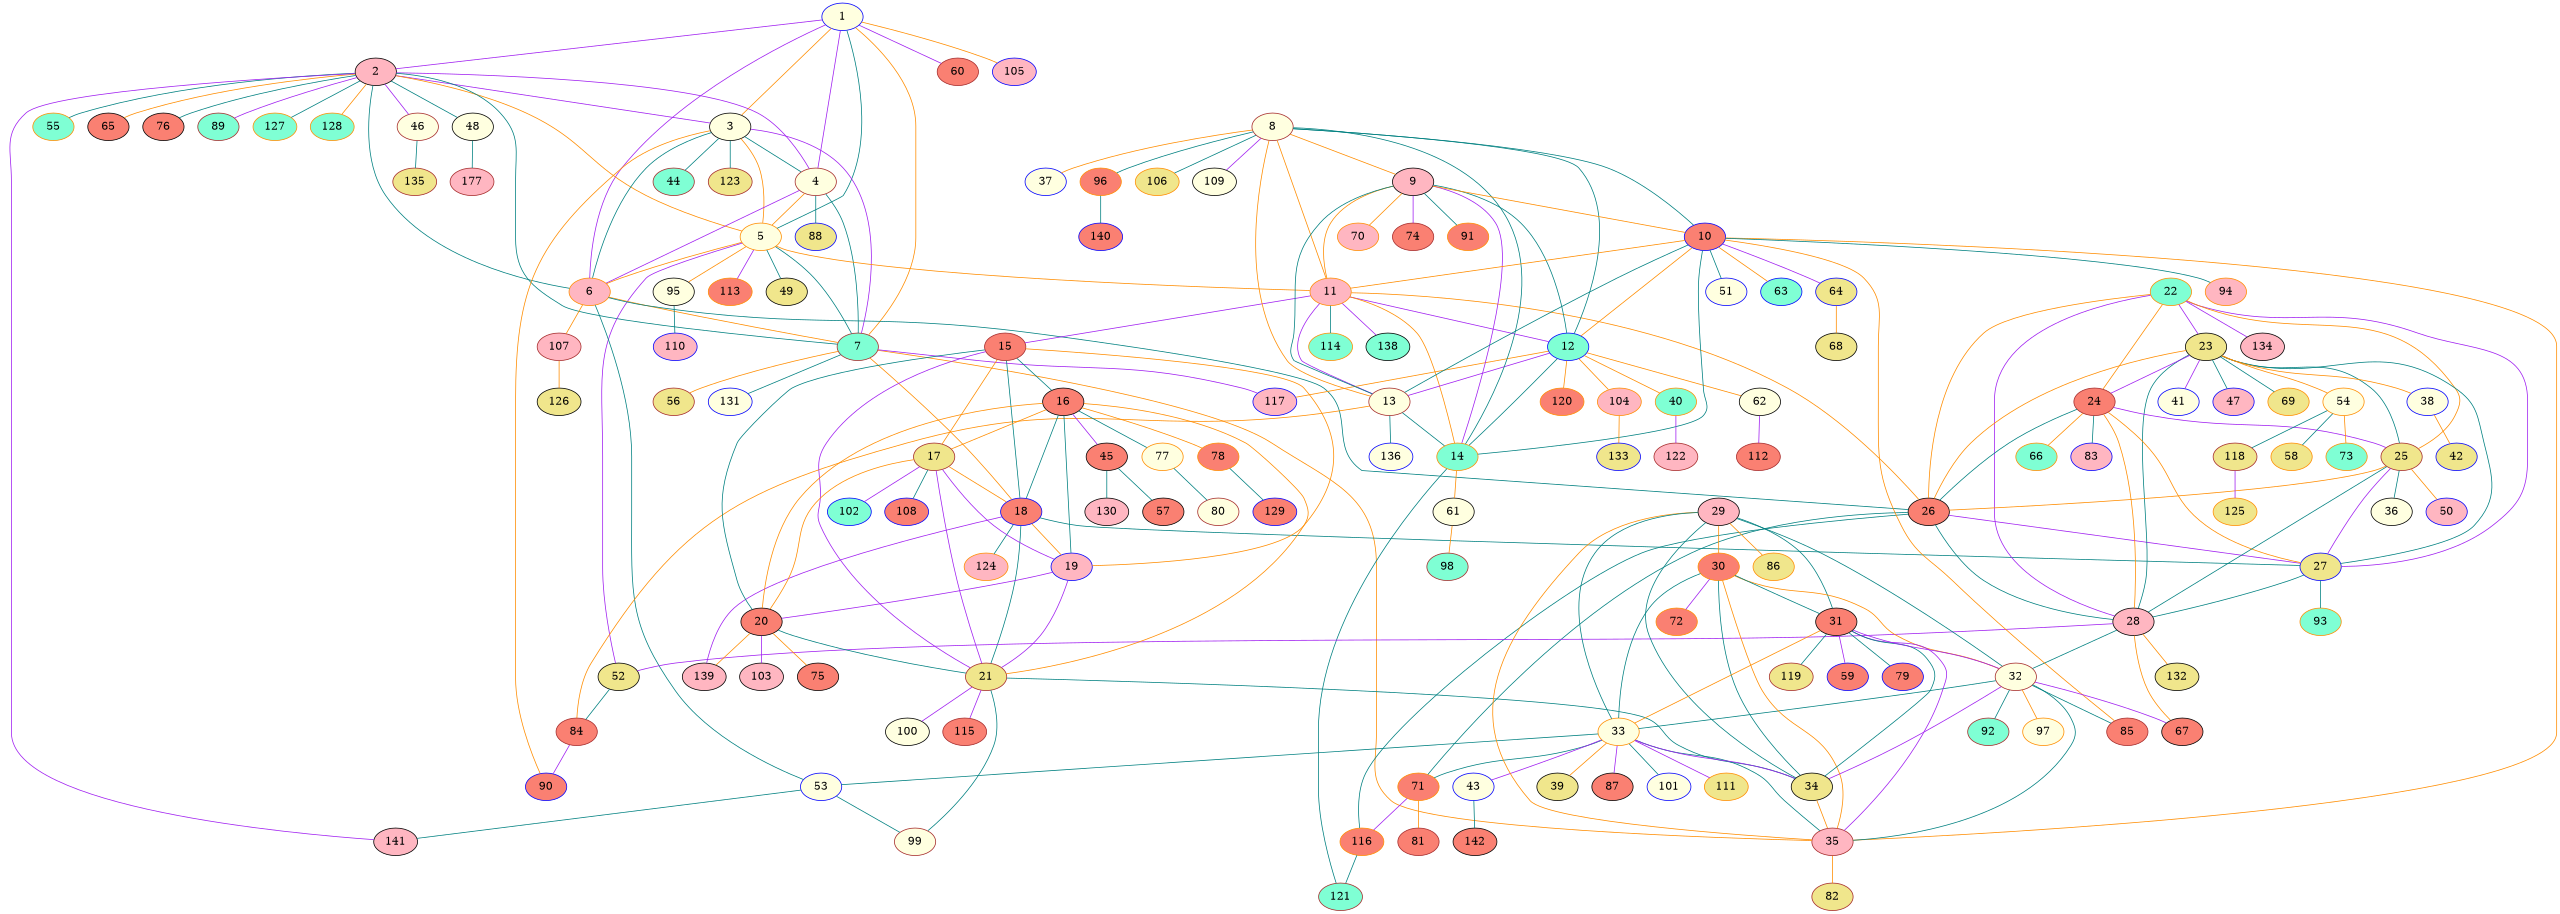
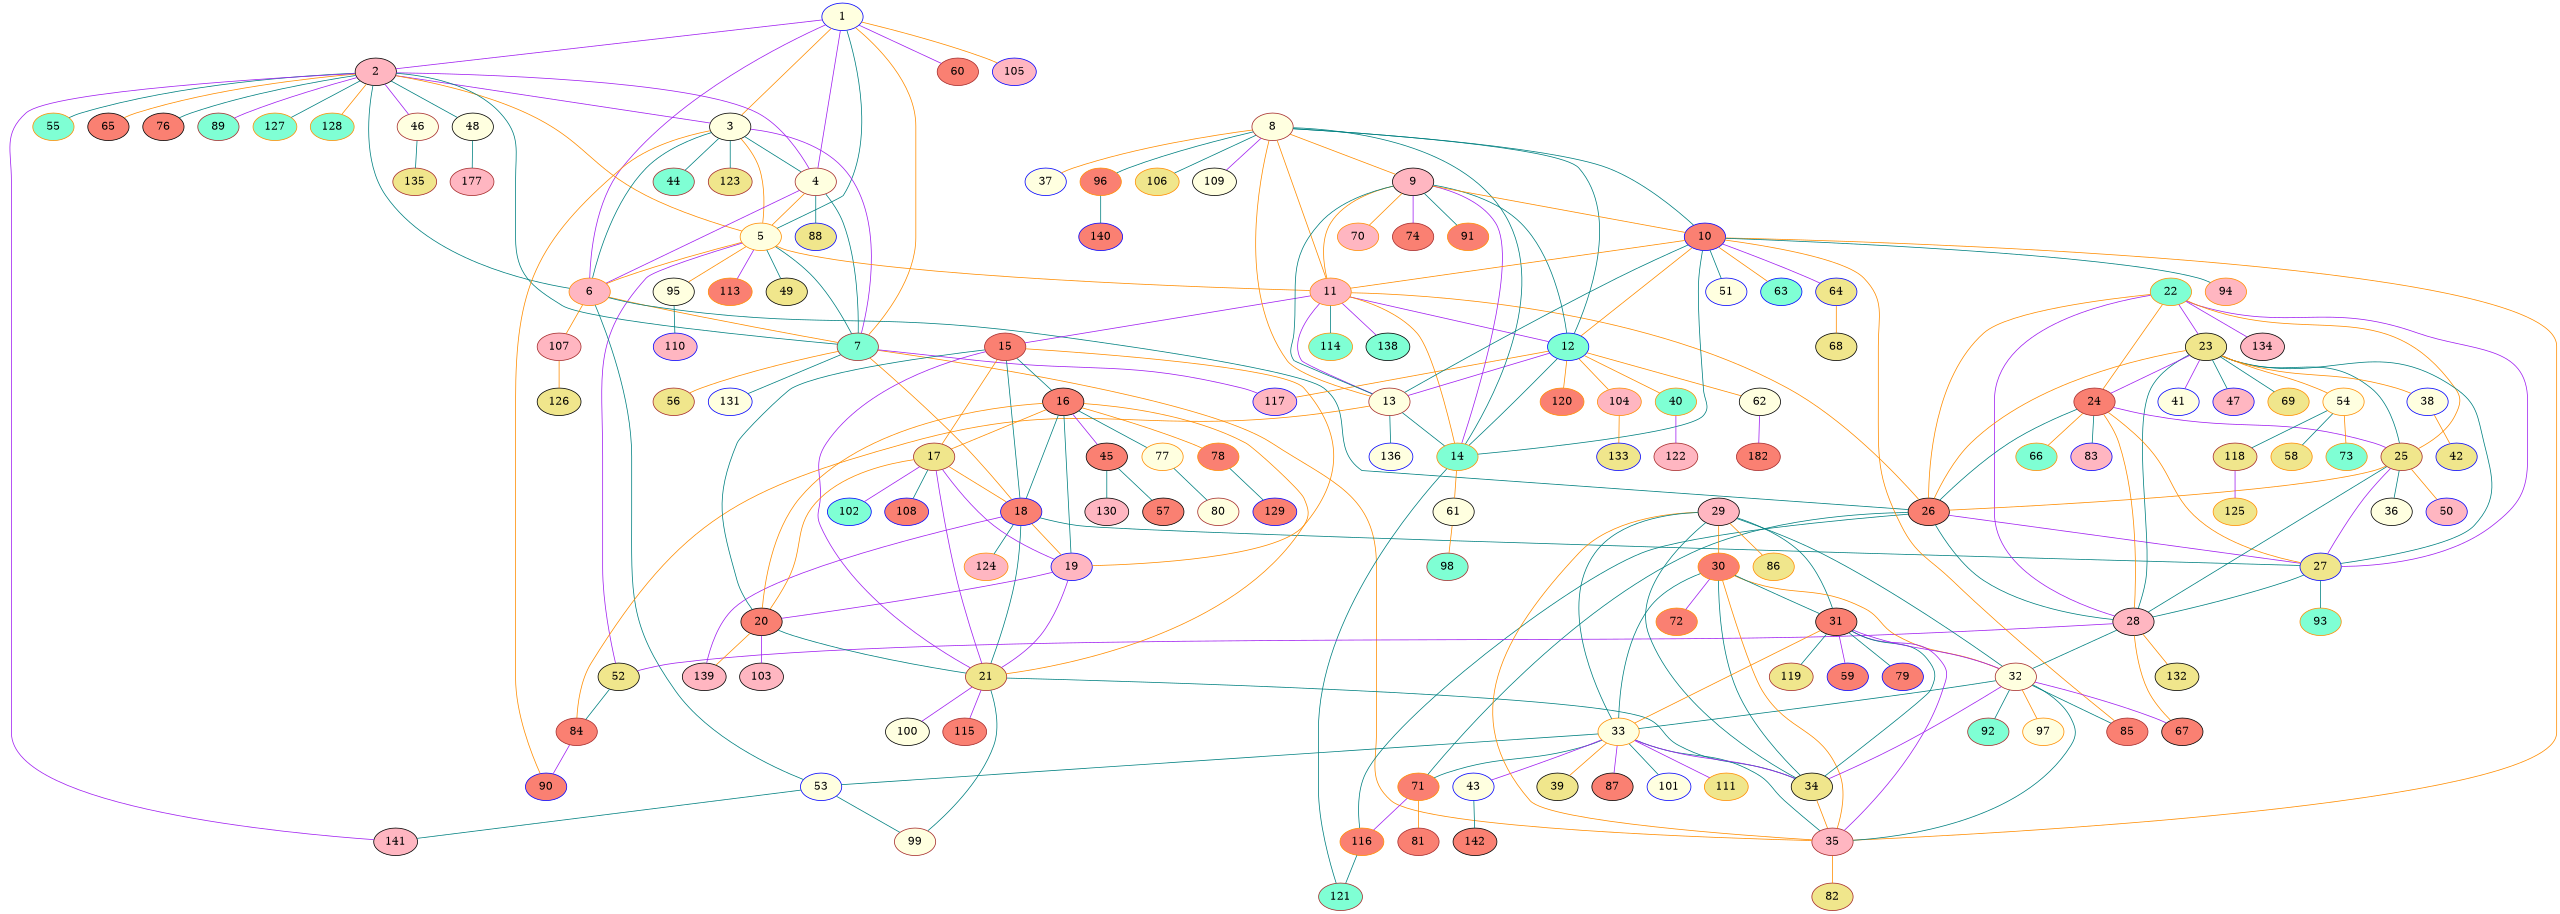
(1758, 457) -> (1758, 457)
(818, 677) -> none
